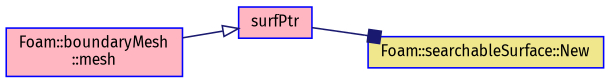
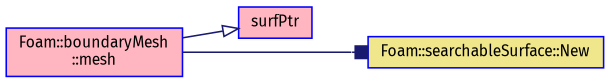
(338, 31) -> (267, 52)
